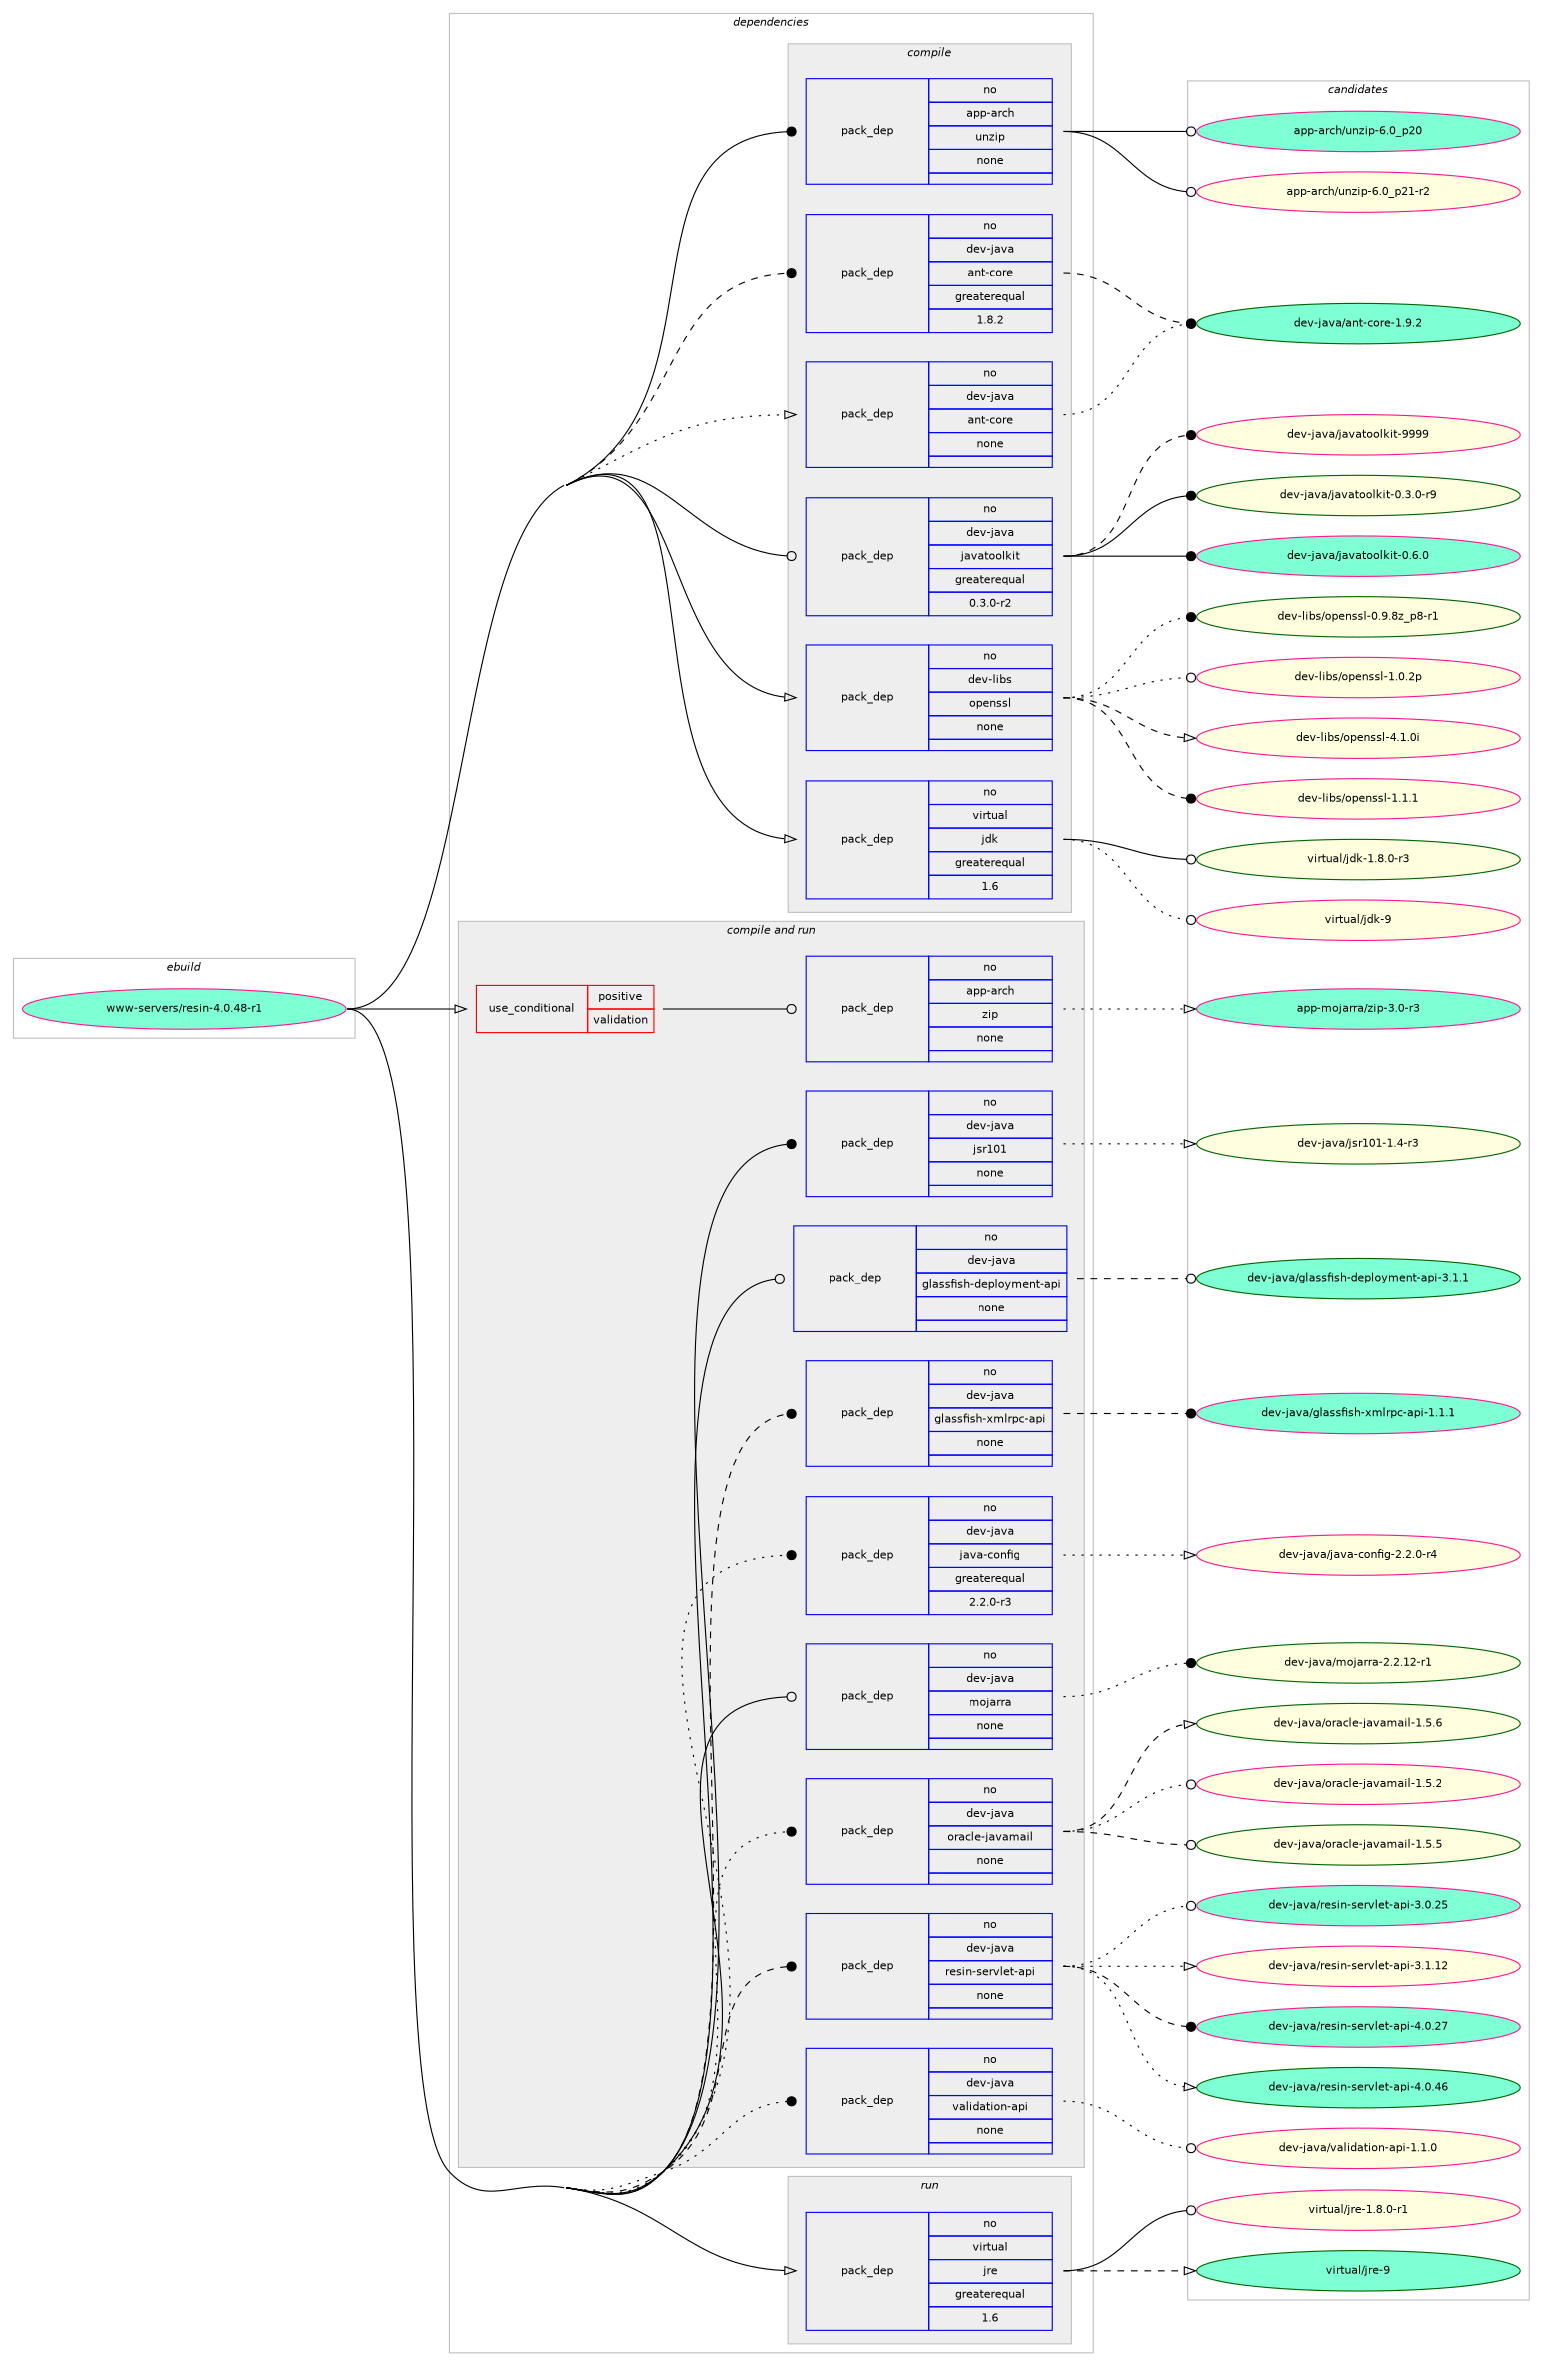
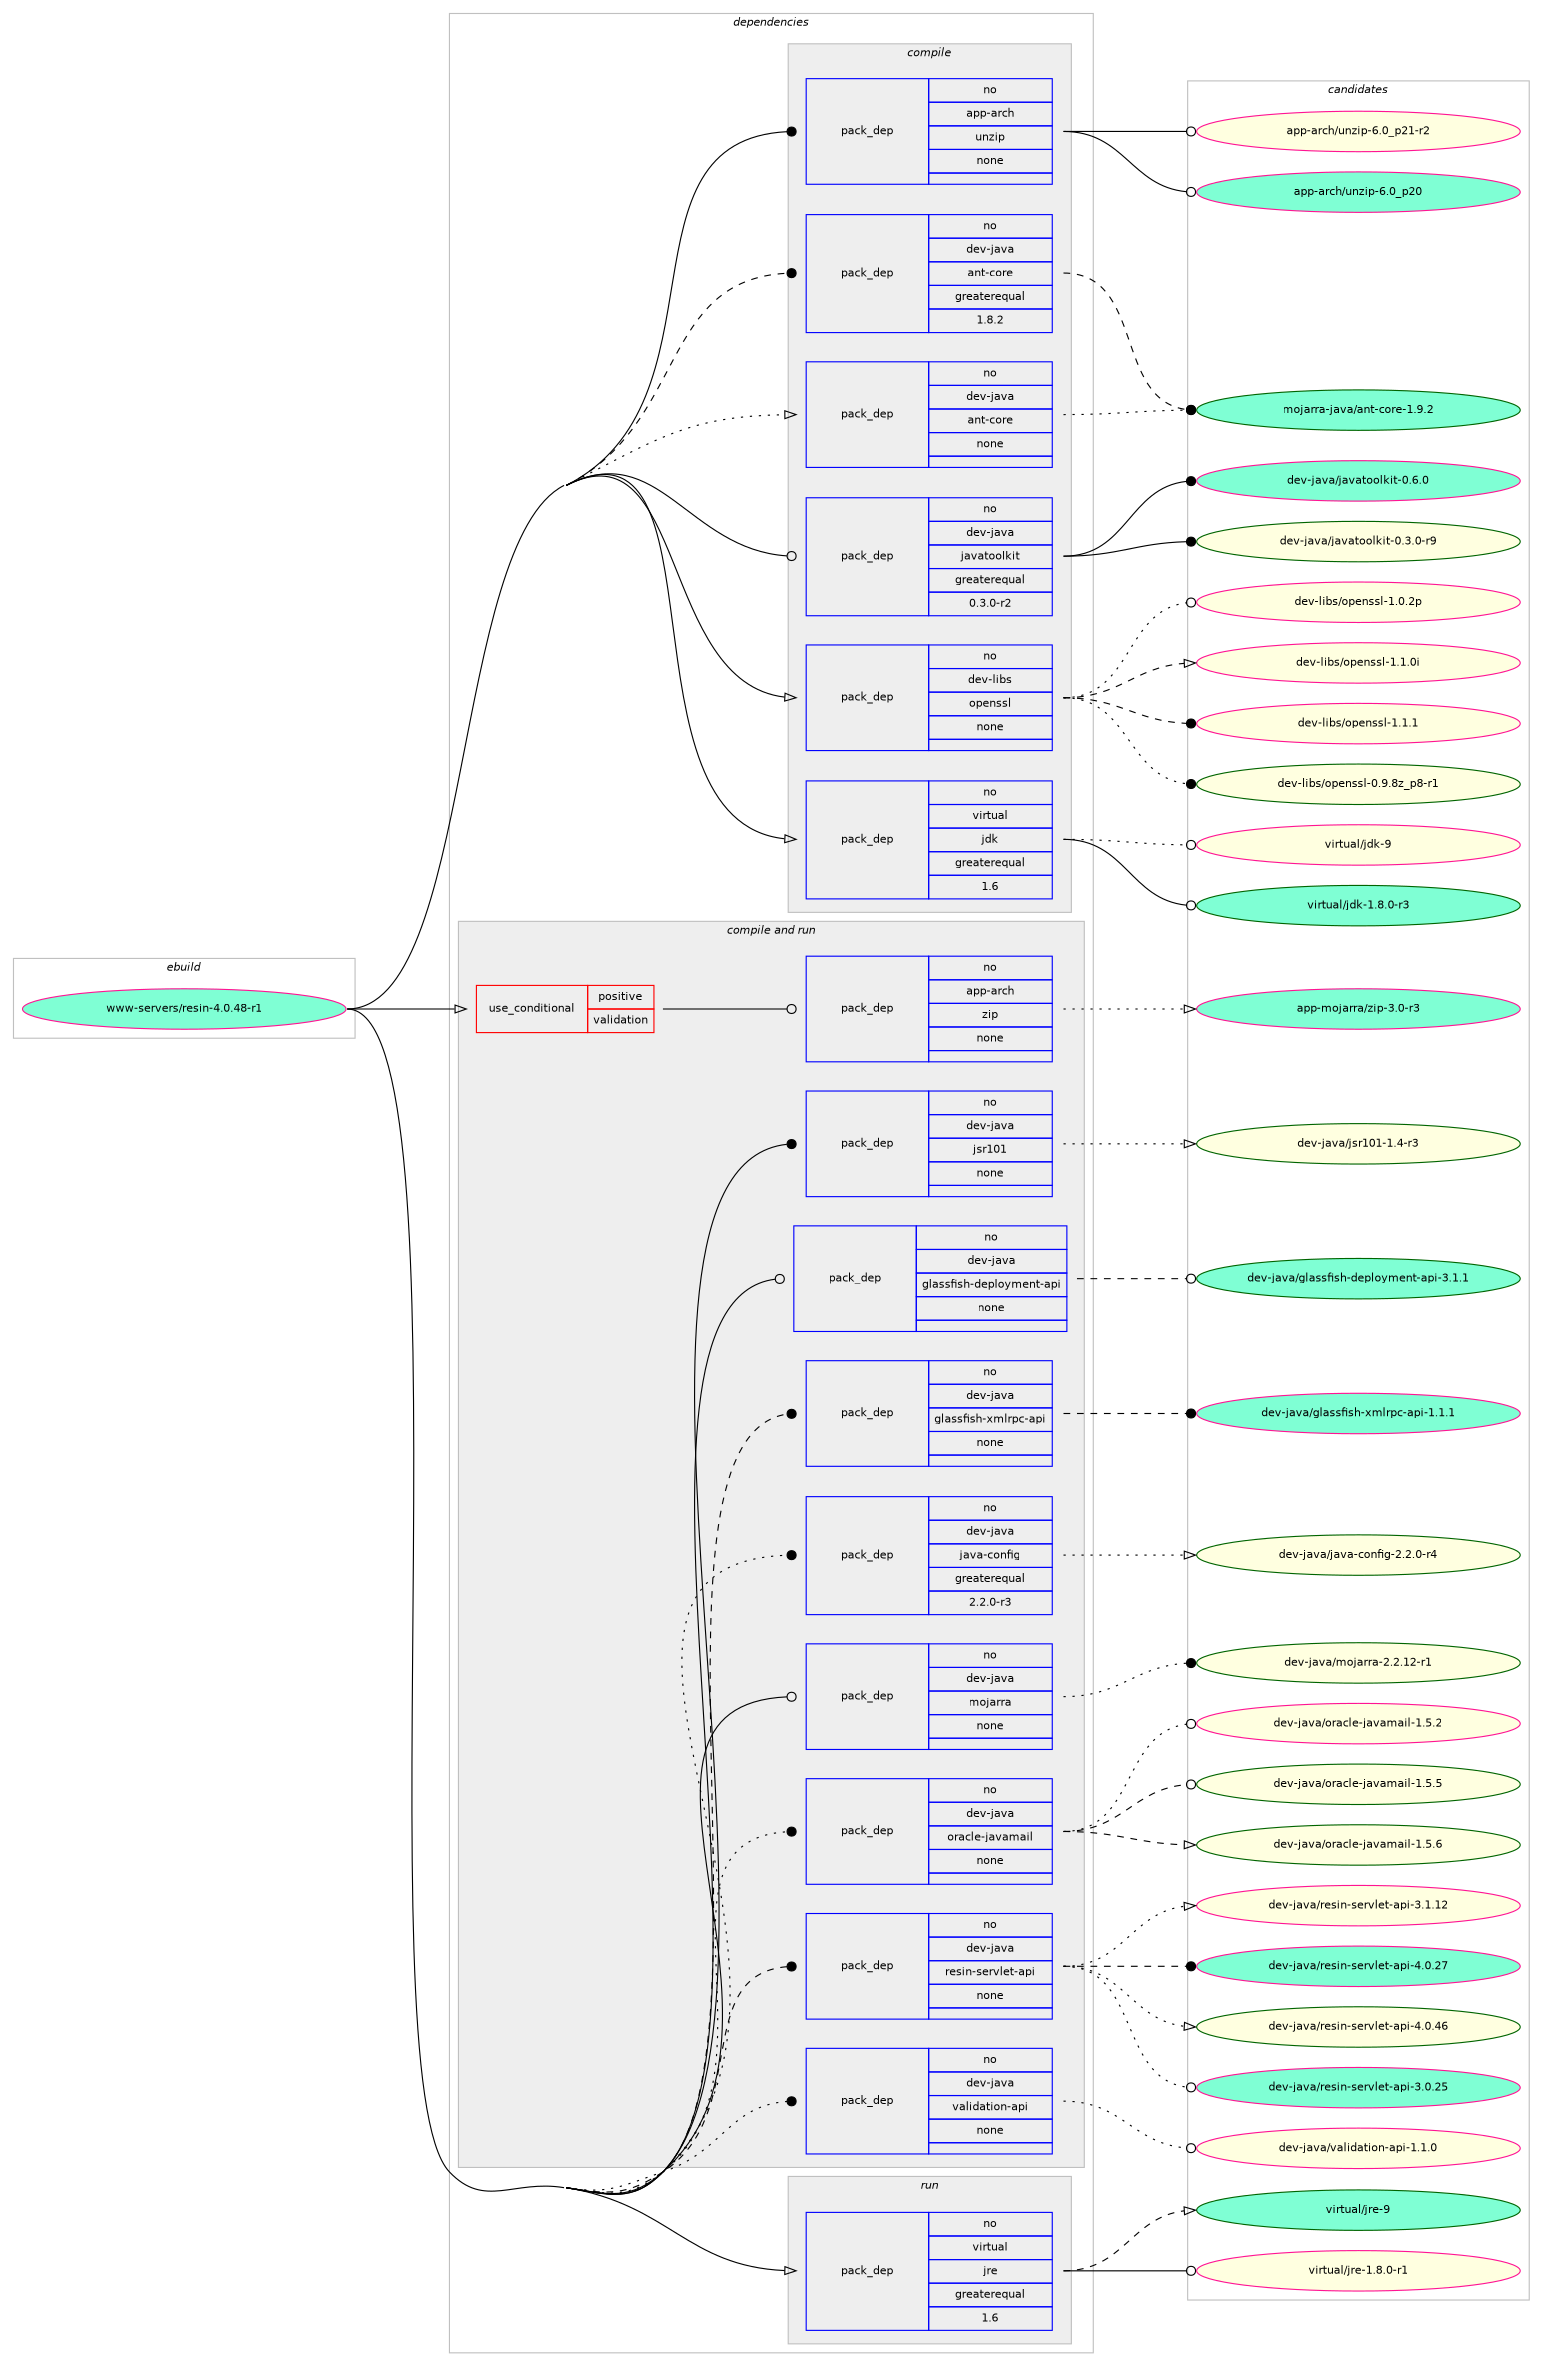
(1358, 324) -> (1358, 410)
(1358, 435) -> none
(1358, 738) -> (1358, 663)
(1358, 860) -> (1358, 906)
(1358, 1555) -> (1358, 1555)
(1358, 2088) -> (1358, 2027)
